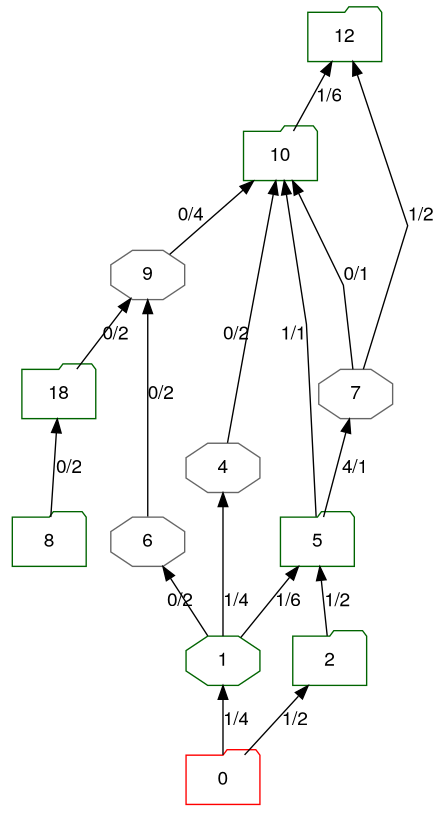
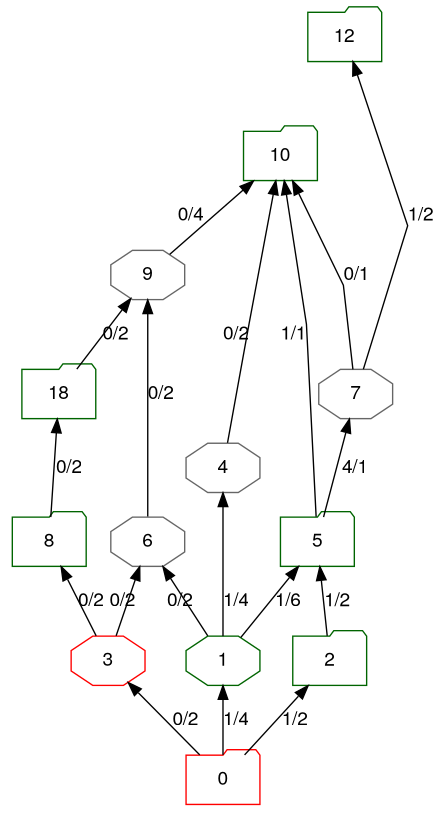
(309, 103) -> none
none -> (108, 661)
